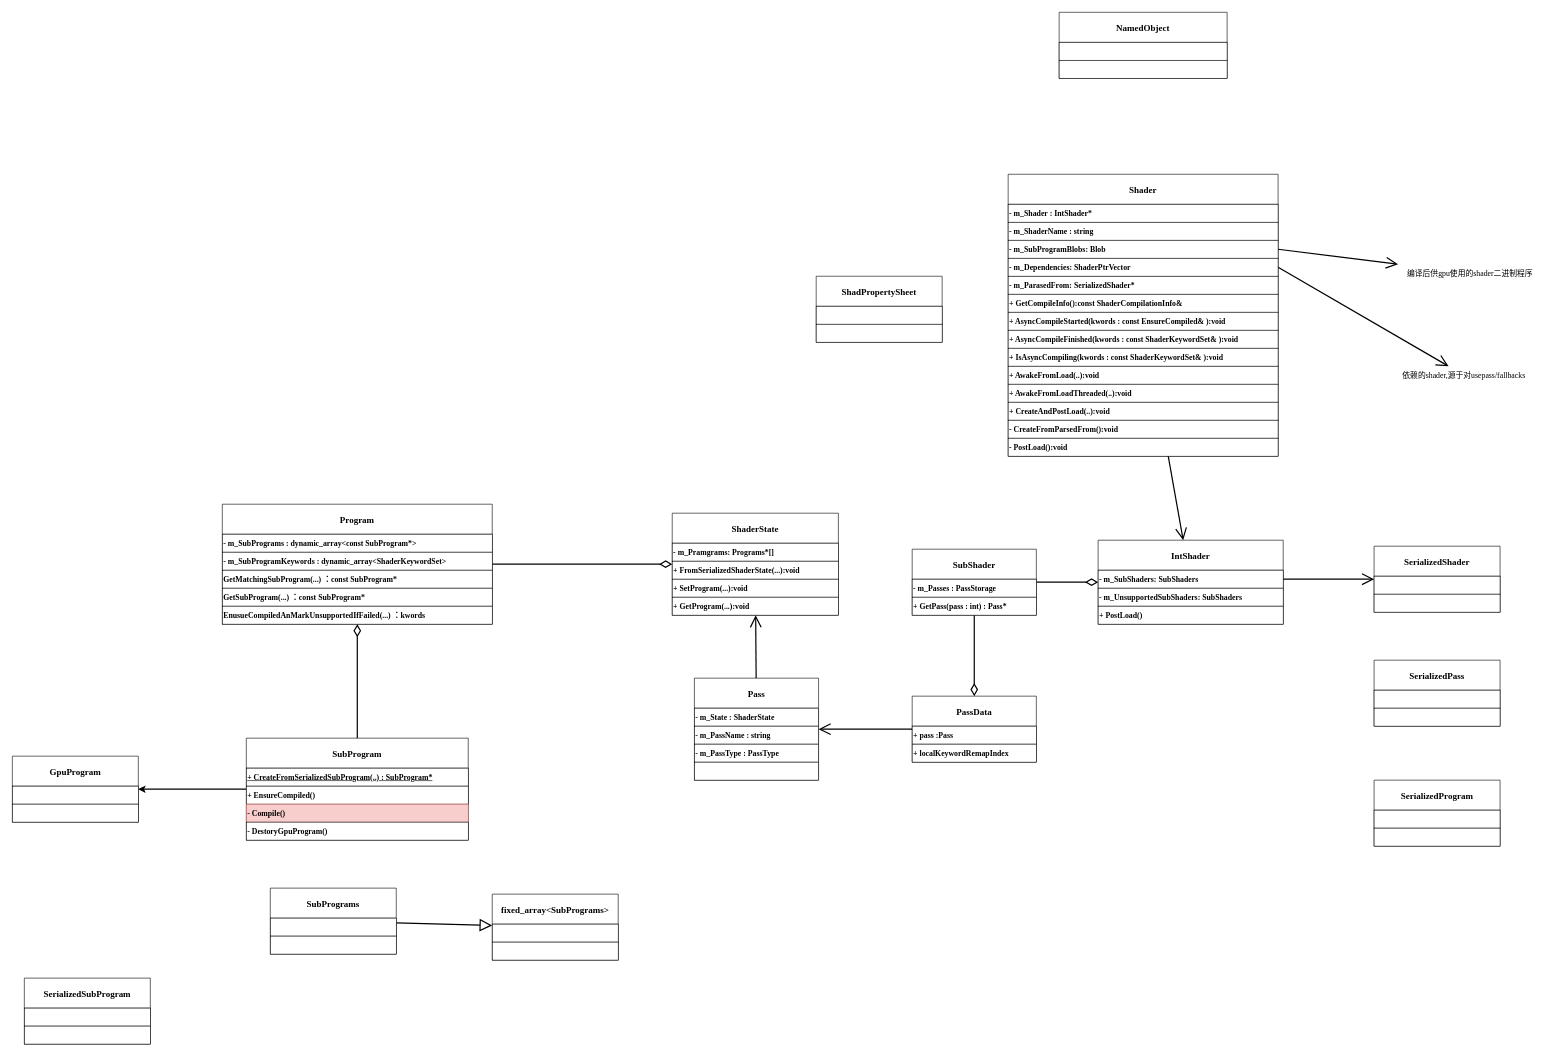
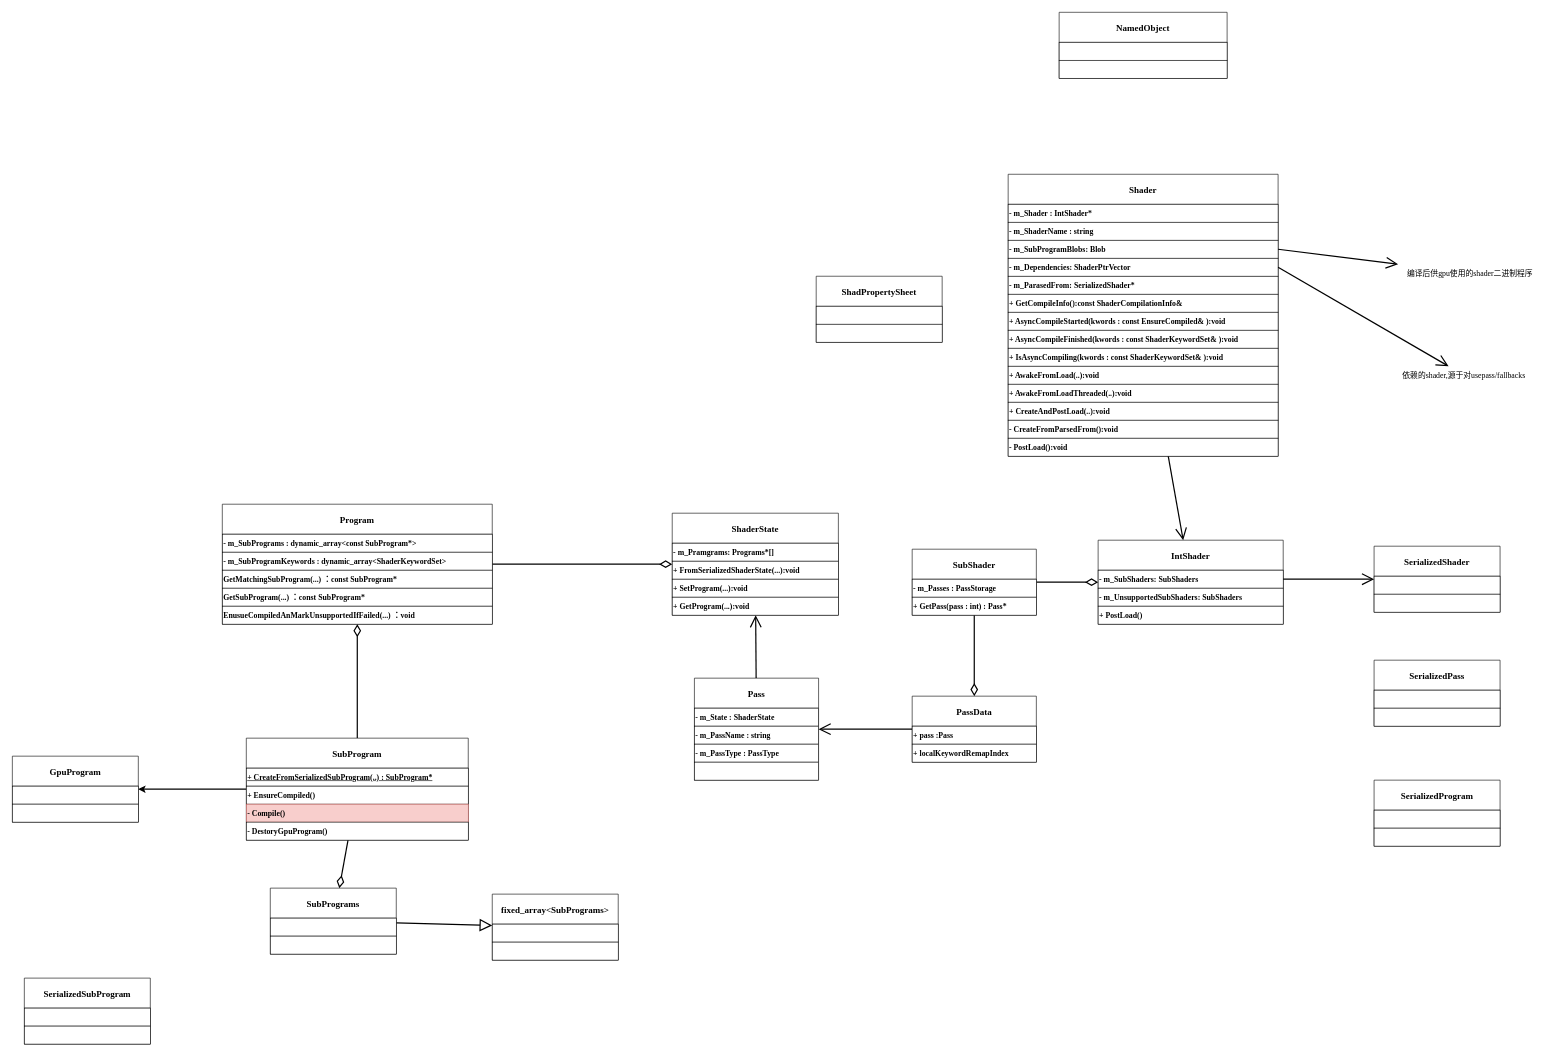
(331, 615) -> (325, 615)
none -> (345, 859)
